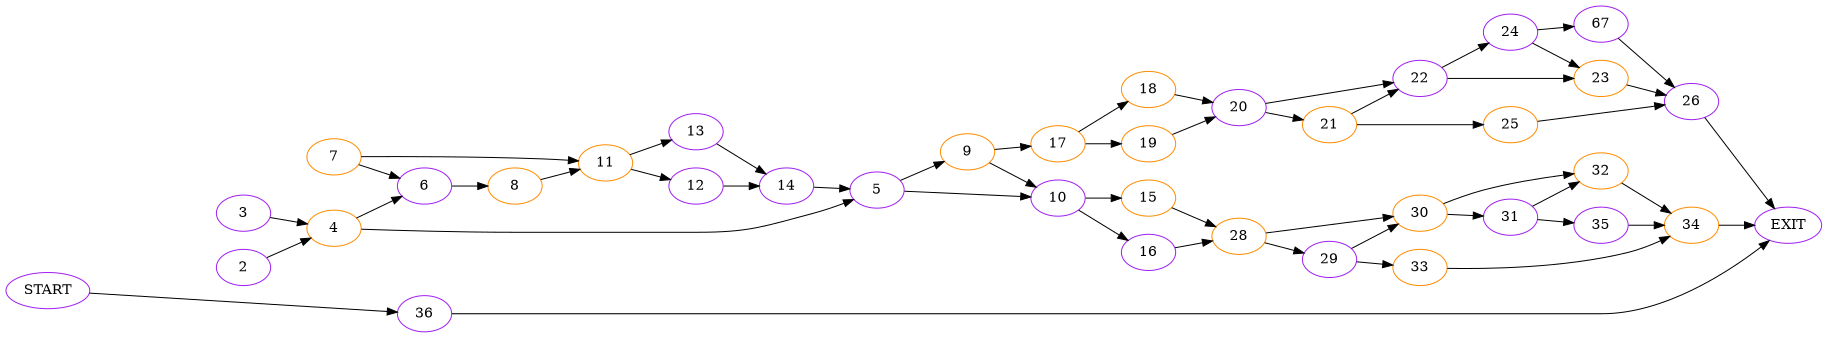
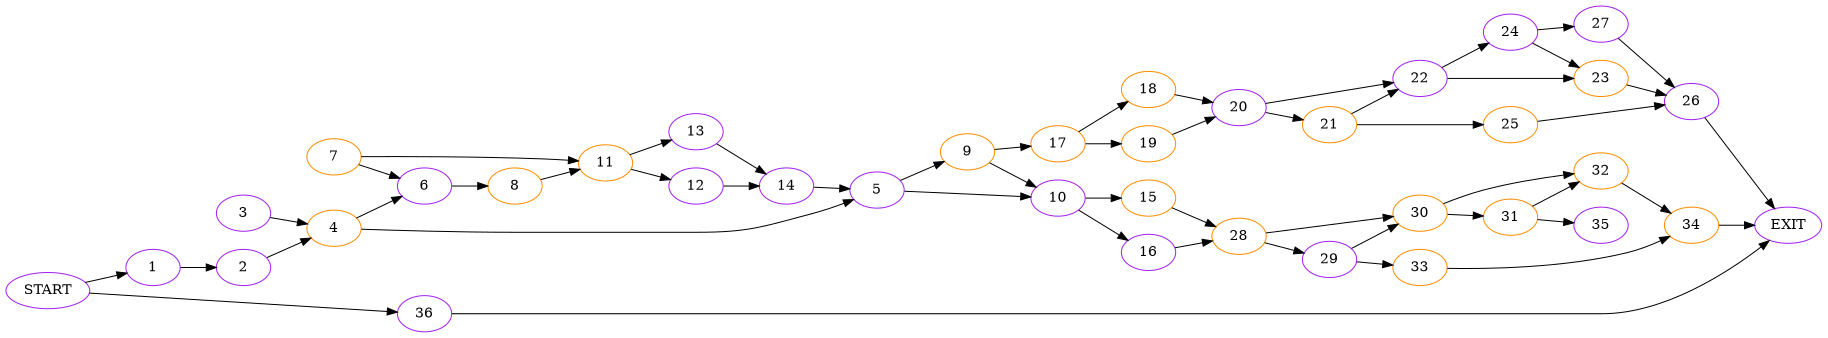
(1601, 24) -> (1601, 24)
(1511, 217) -> (1511, 217)
(1641, 225) -> none
none -> (153, 267)
